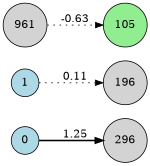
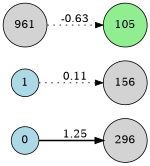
(125, 83) -> (125, 83)
